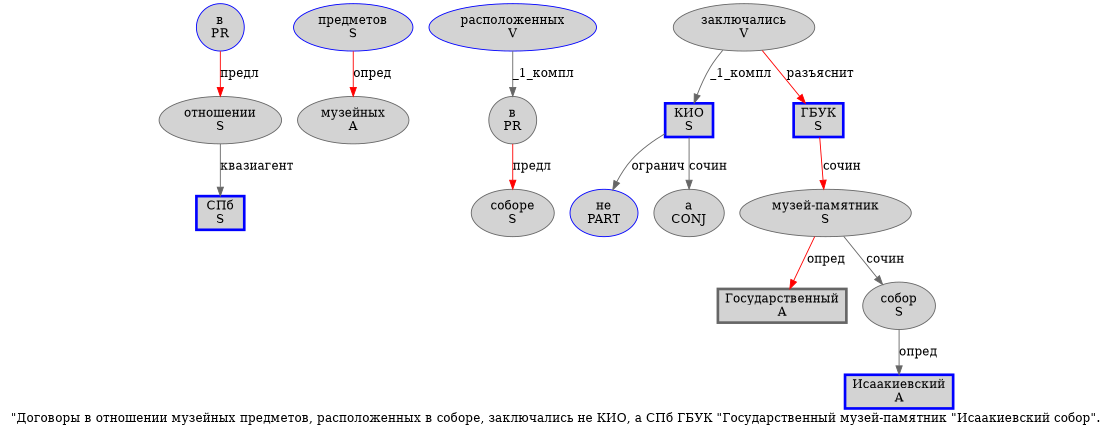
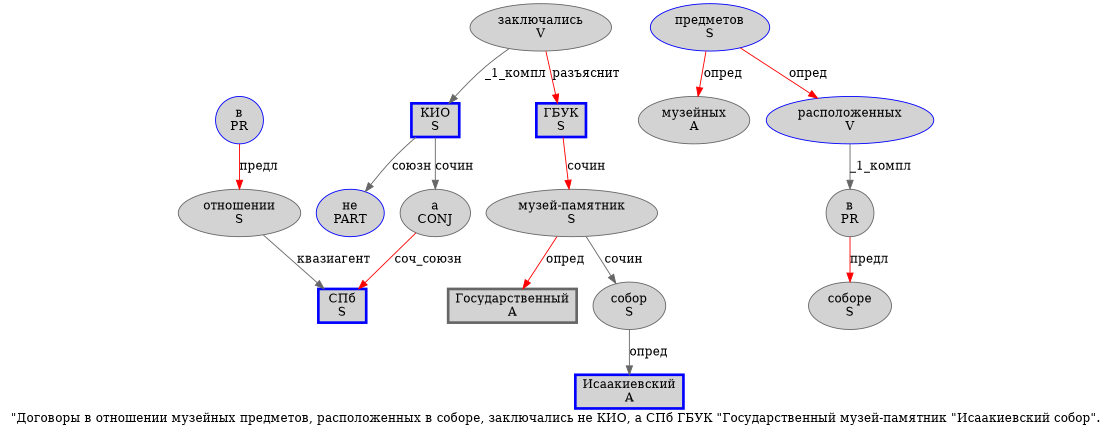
none -> (775, 71)
(659, 167) -> (412, 167)
none -> (390, 258)
